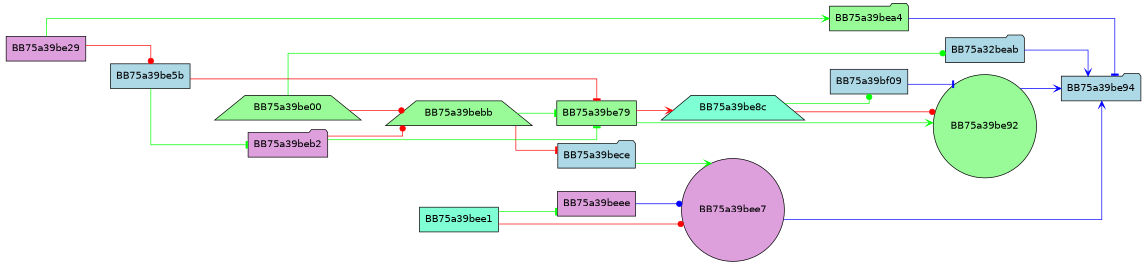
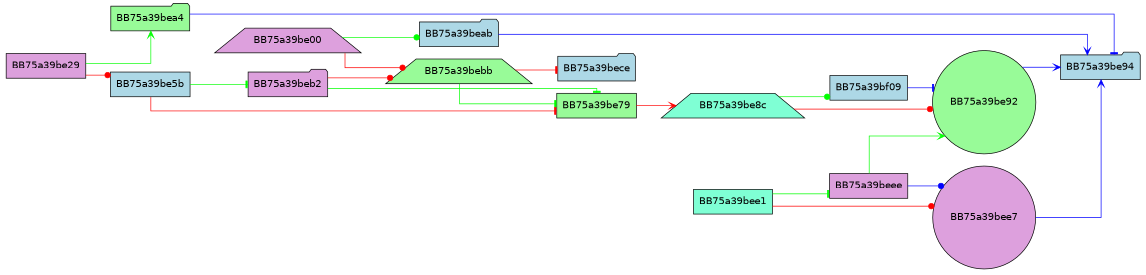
(985, 50) -> (459, 34)
(288, 108) -> (288, 40)
(781, 123) -> (885, 136)
(670, 163) -> none
